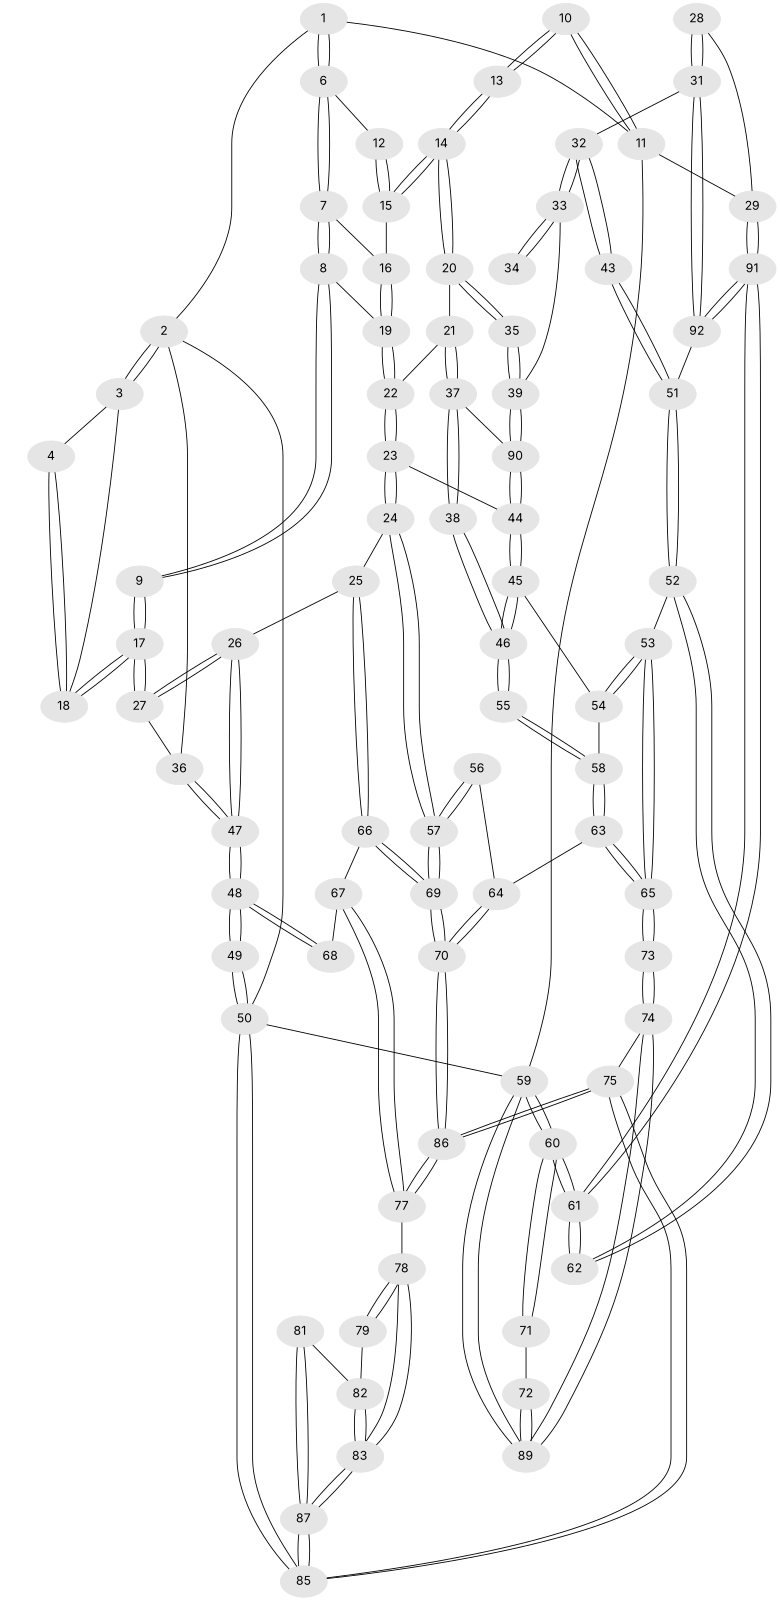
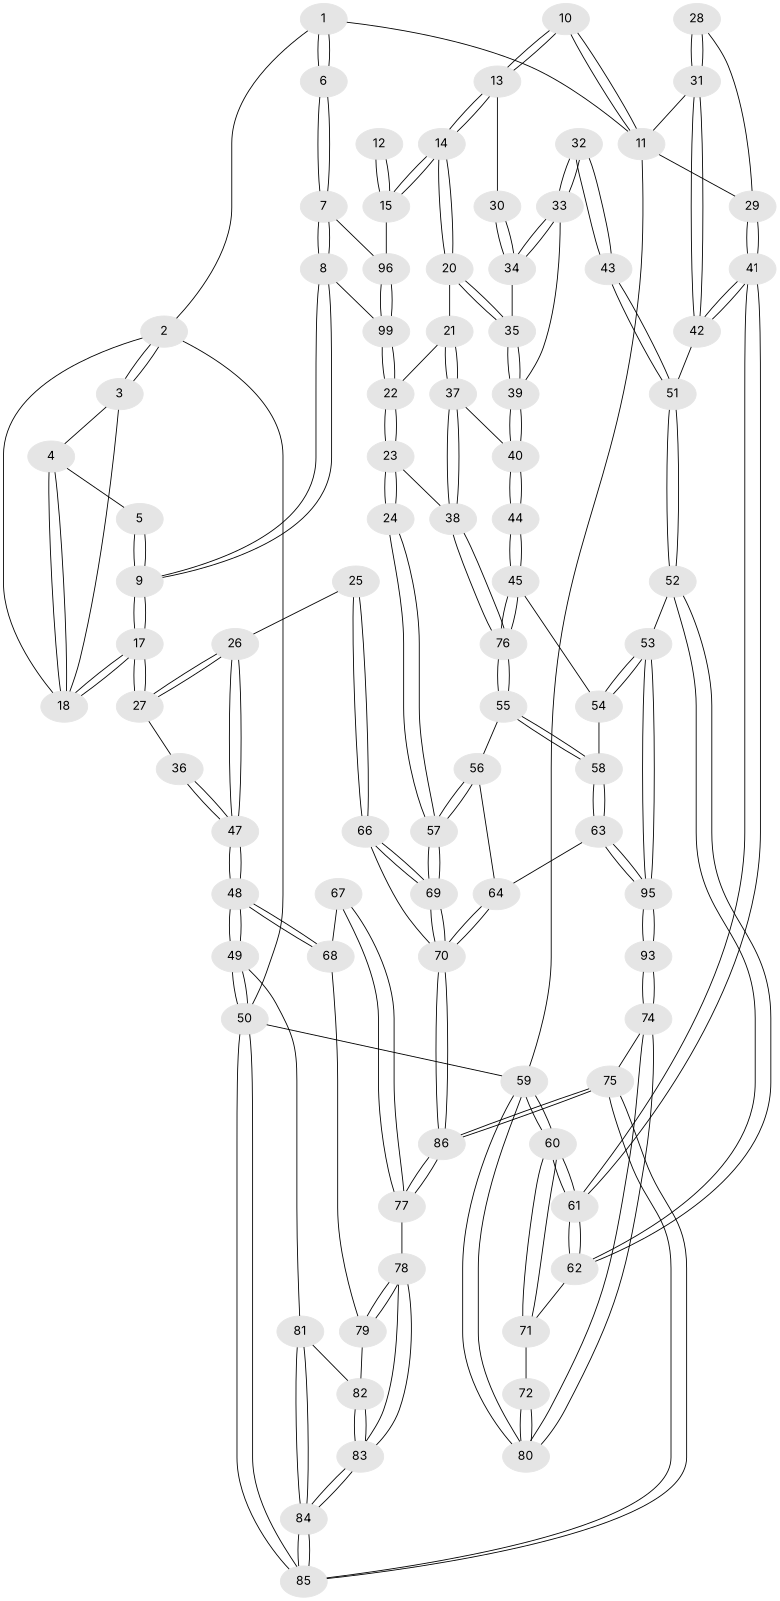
(352, 113) -> none
(638, 113) -> (669, 113)
none -> (497, 207)
(386, 269) -> (386, 269)
(753, 269) -> (753, 269)
none -> (512, 300)
(386, 332) -> (386, 332)
(697, 332) -> (697, 332)
(516, 457) -> (516, 457)
(442, 482) -> (422, 488)
none -> (140, 519)
(188, 549) -> (3, 484)
(373, 550) -> none
(503, 644) -> (503, 644)
none -> (490, 738)
(352, 863) -> (396, 898)
(648, 894) -> (648, 894)
(648, 957) -> (648, 957)
none -> (297, 1136)
none -> (338, 1145)
none -> (550, 1300)
(526, 1457) -> (526, 1457)
(304, 1519) -> (304, 1519)
